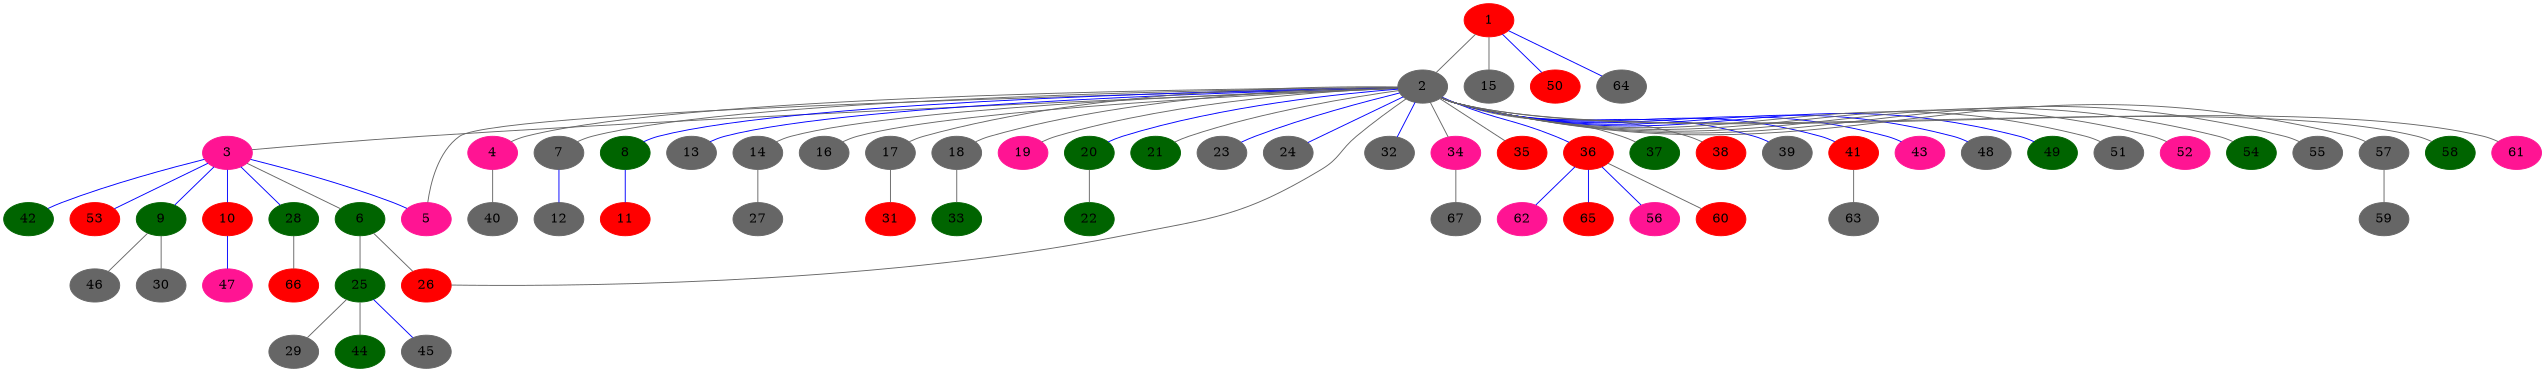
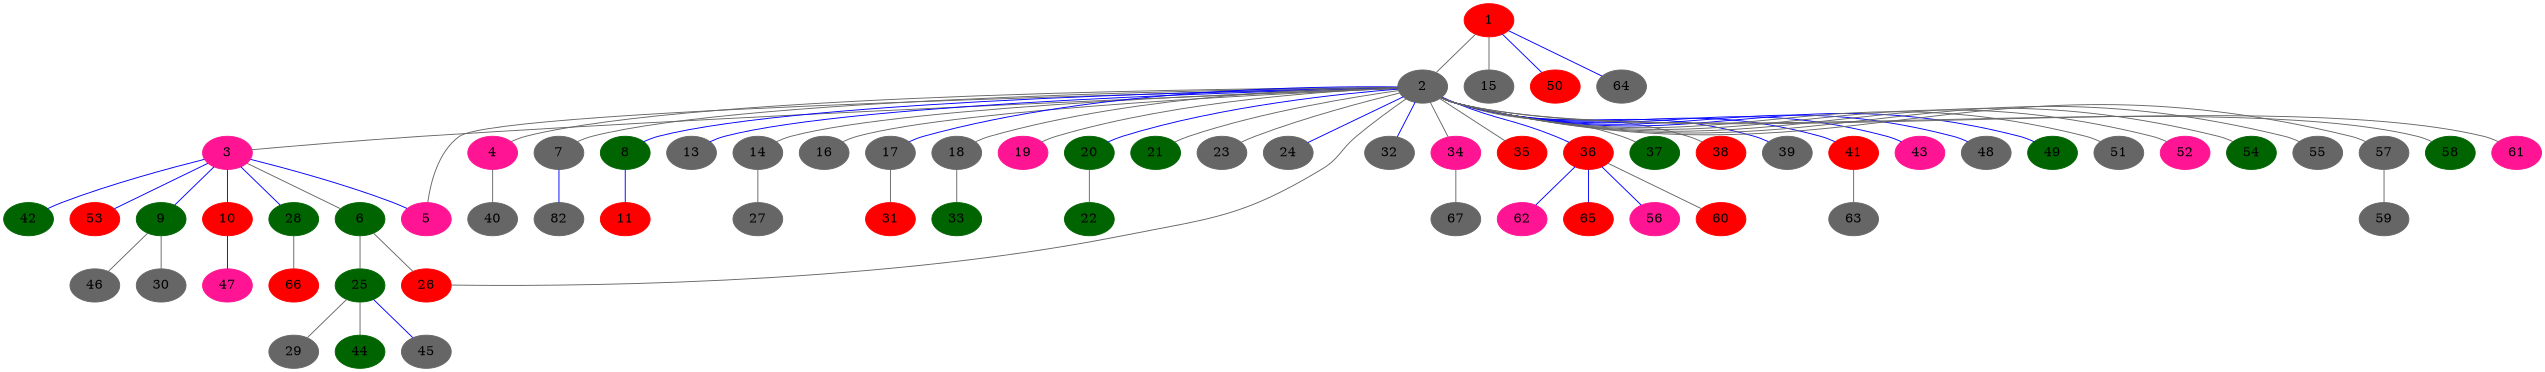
(1151, 97) -> (1151, 97)
(1320, 115) -> (1320, 115)
(559, 219) -> (559, 219)
